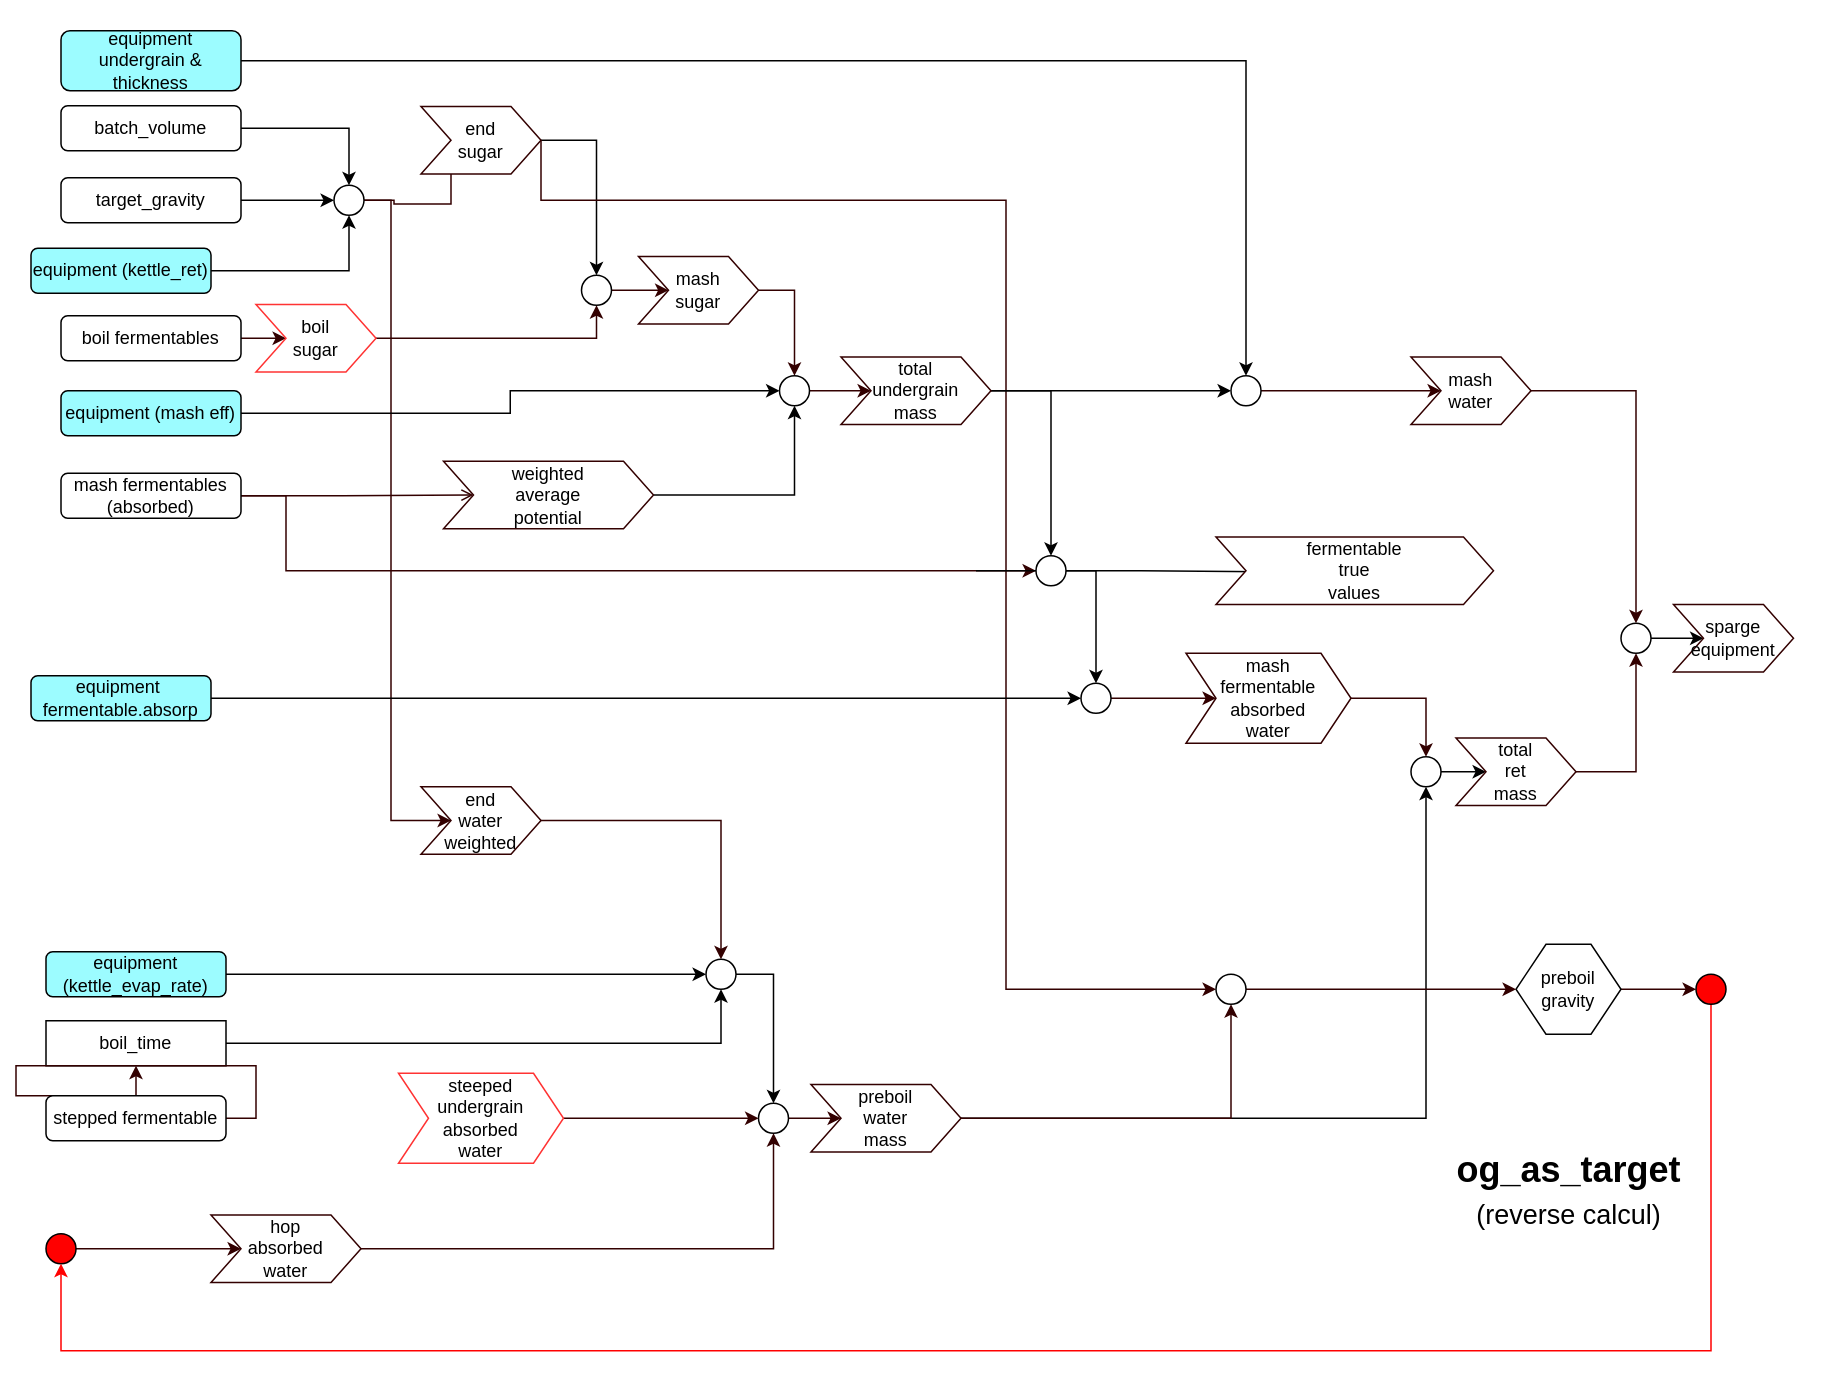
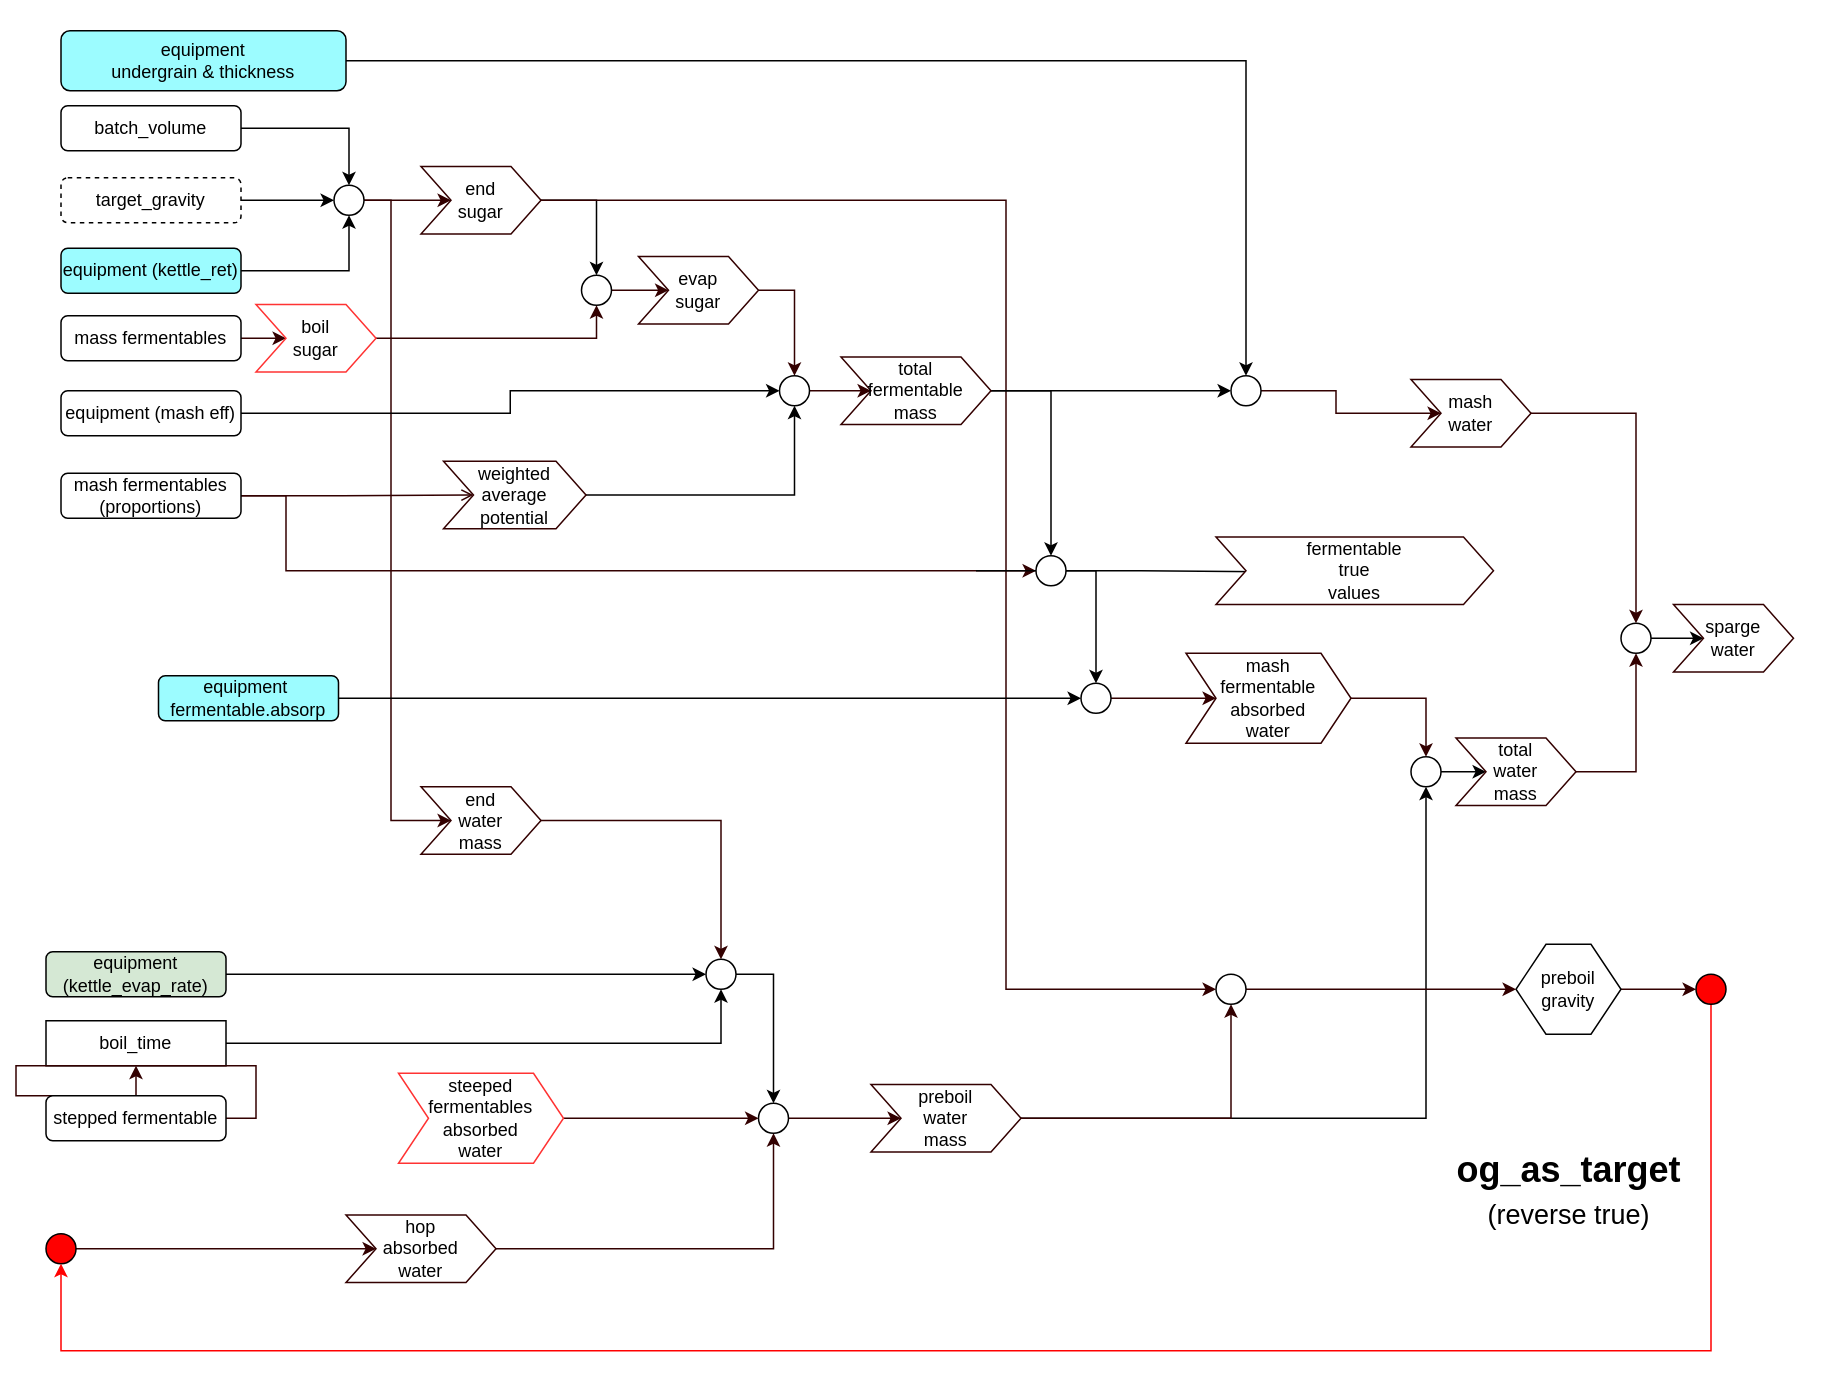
(151, 61) -> (203, 61)
(481, 140) -> (481, 200)
(151, 200) -> (151, 200)
(121, 271) -> (151, 271)
(698, 290) -> (698, 290)
(151, 338) -> (151, 338)
(916, 391) -> (916, 391)
(1471, 391) -> (1471, 413)
(151, 413) -> (151, 413)
(548, 495) -> (515, 495)
(151, 496) -> (151, 496)
(1733, 638) -> (1733, 638)
(121, 698) -> (248, 698)
(1516, 772) -> (1516, 772)
(481, 821) -> (481, 821)
(136, 974) -> (136, 974)
(481, 1118) -> (481, 1118)
(886, 1118) -> (946, 1118)
(1569, 1216) -> (1569, 1216)
(286, 1249) -> (421, 1249)
